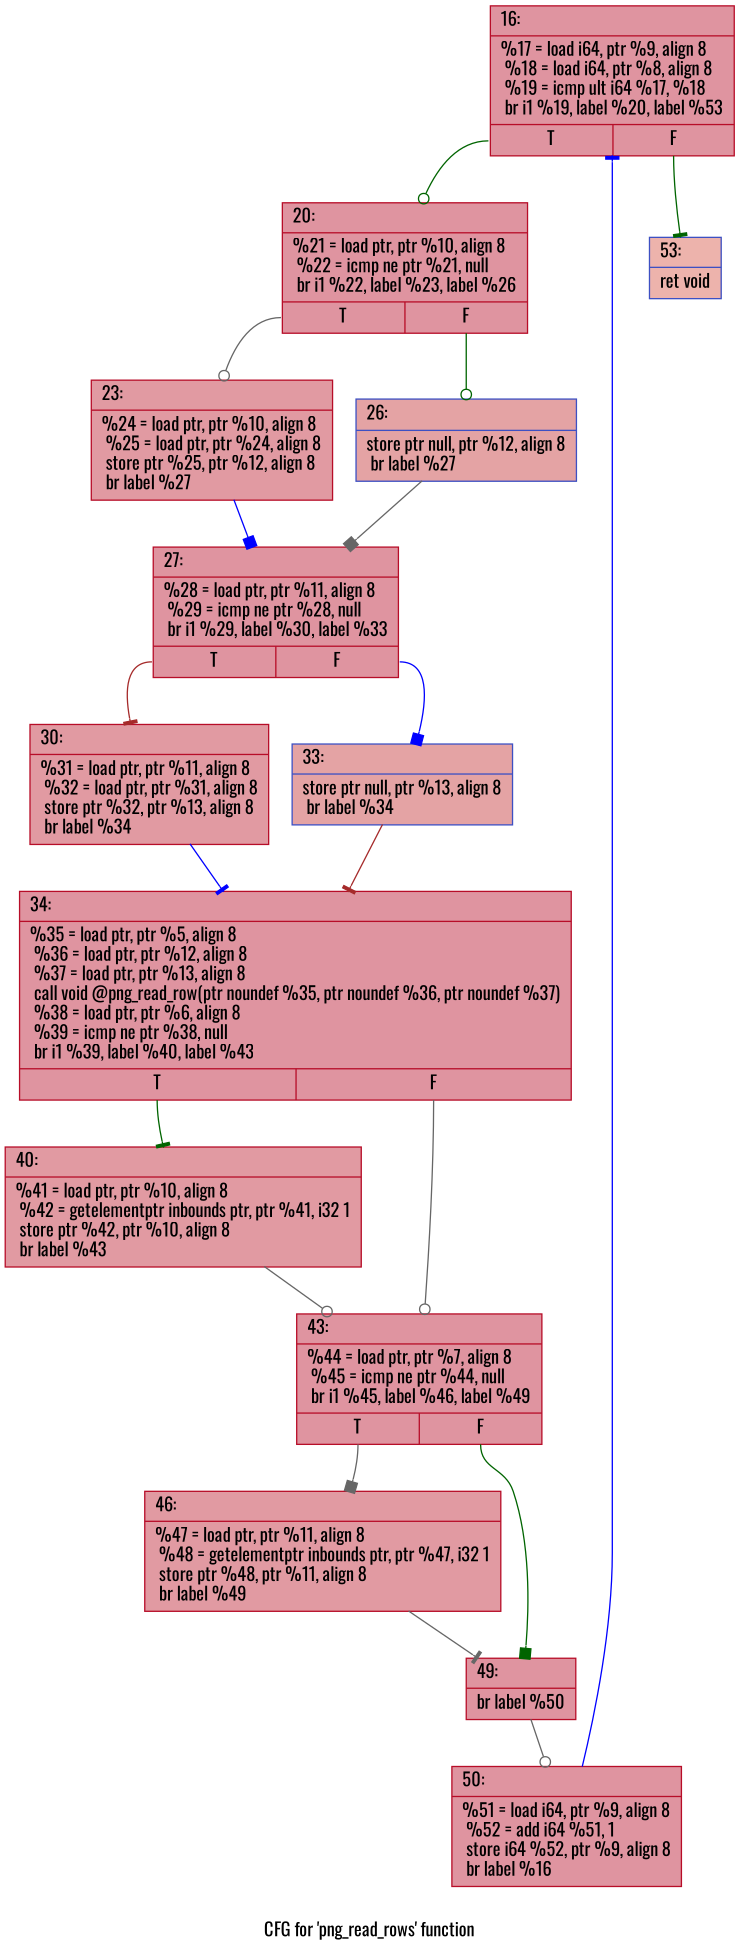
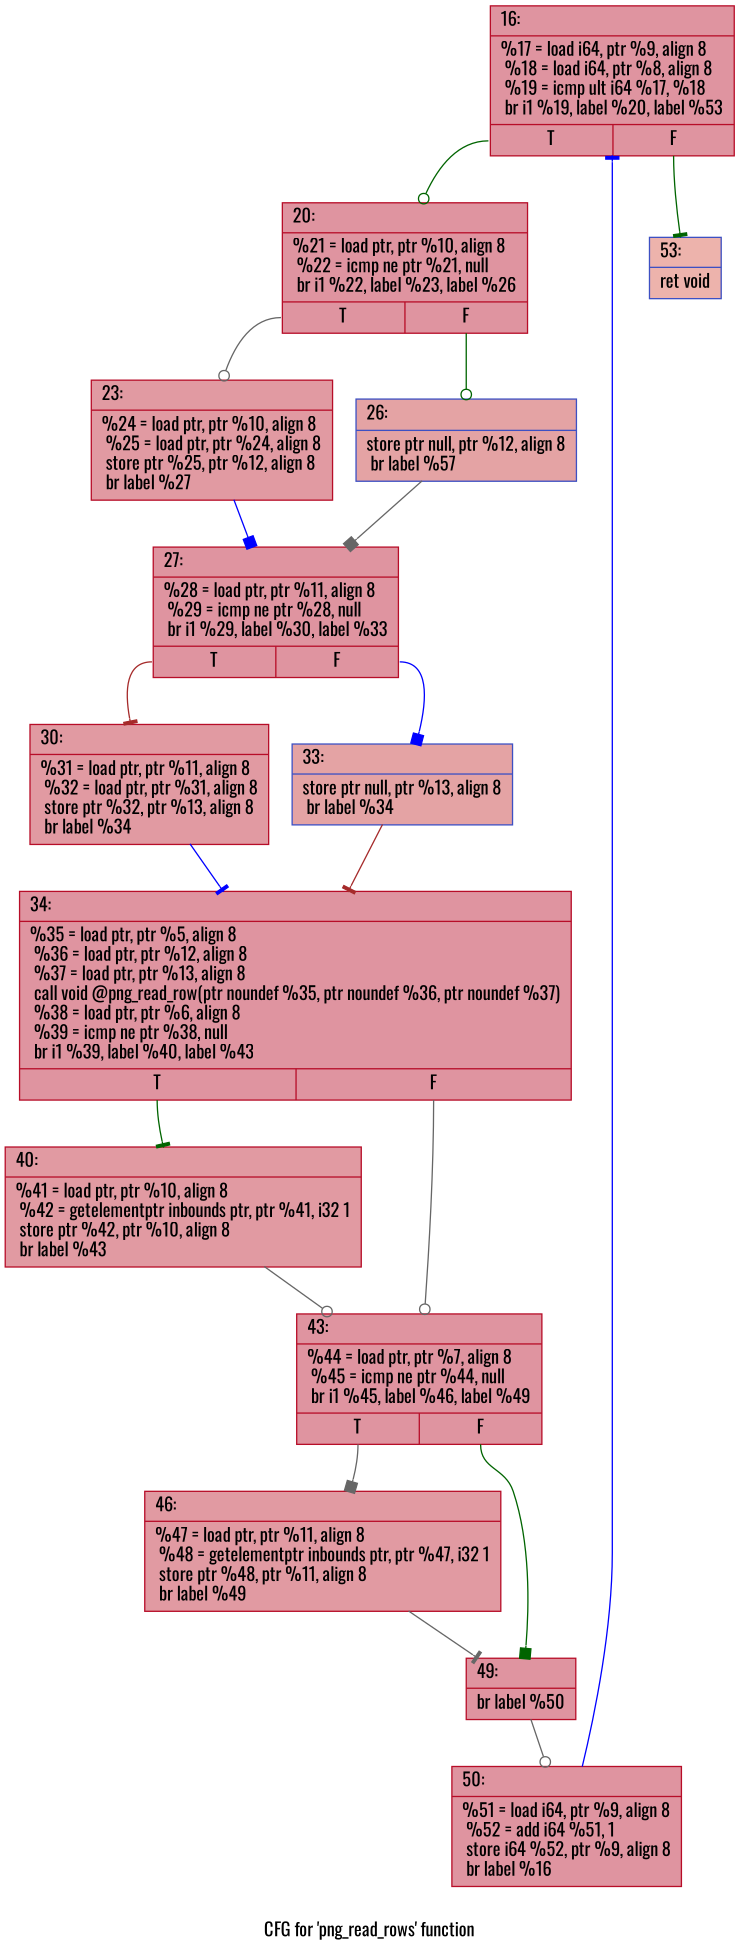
(411, 465) -> (411, 465)
